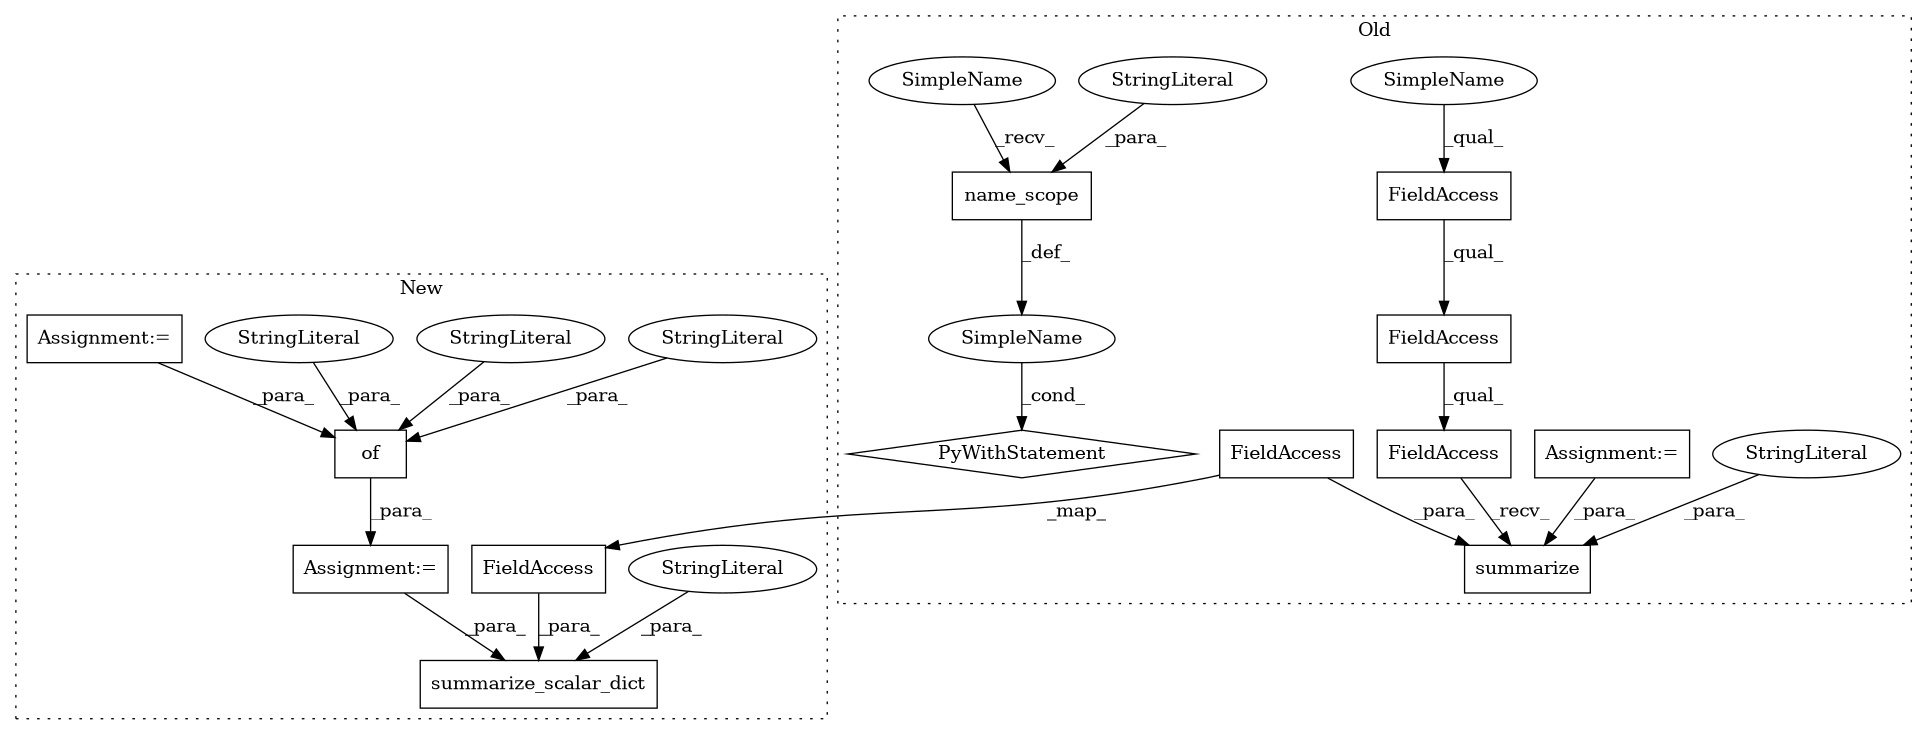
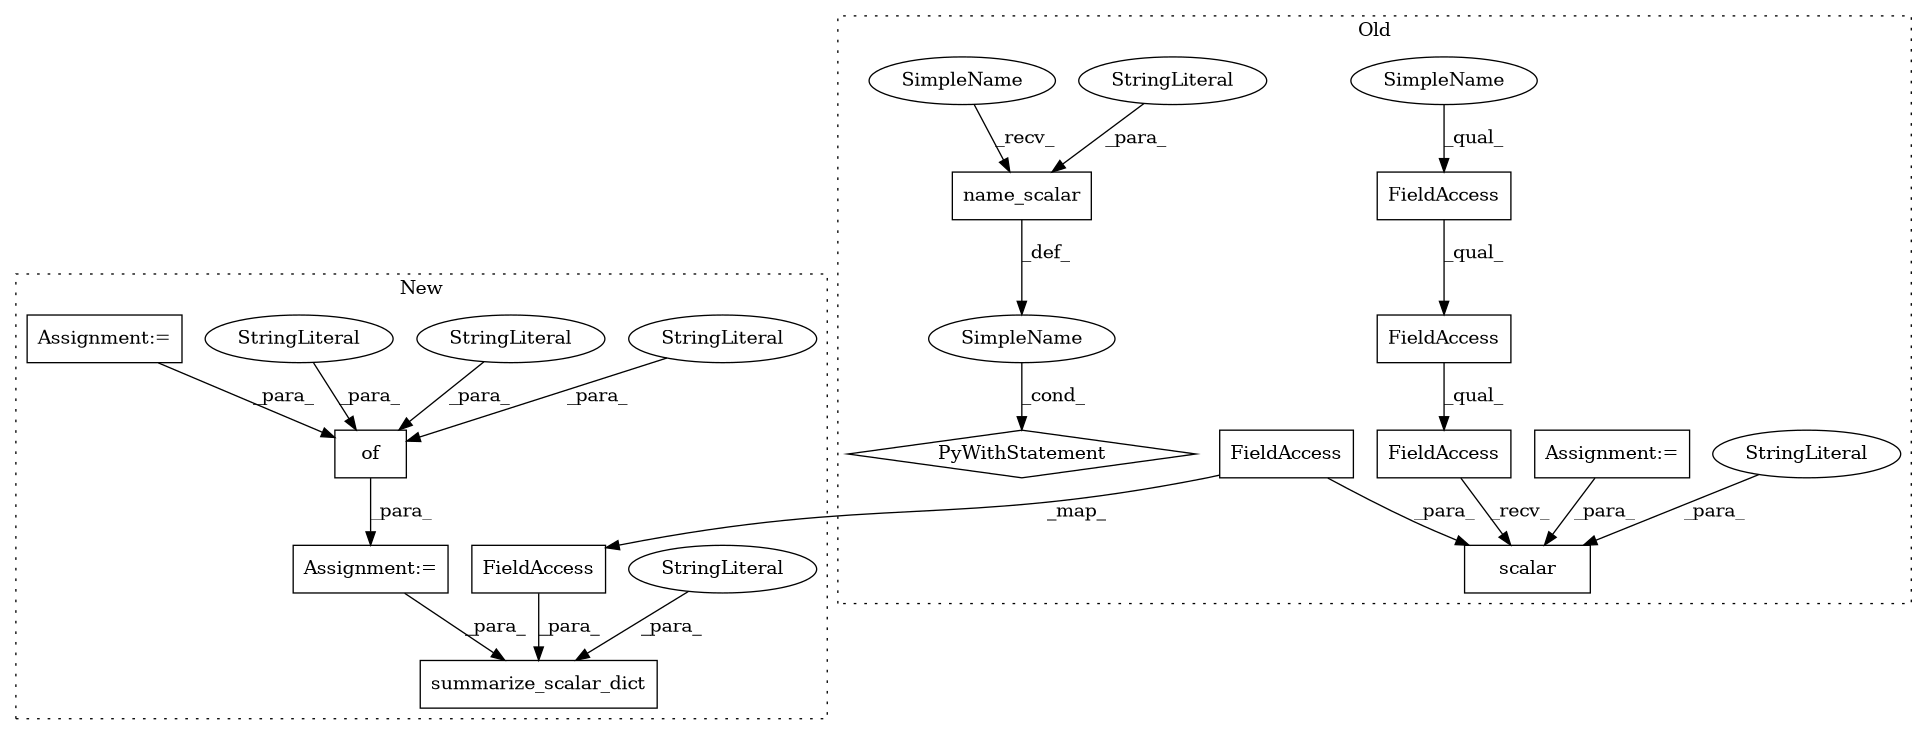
(1022, 196) -> (1022, 196)
(1527, 569) -> (1527, 569)
